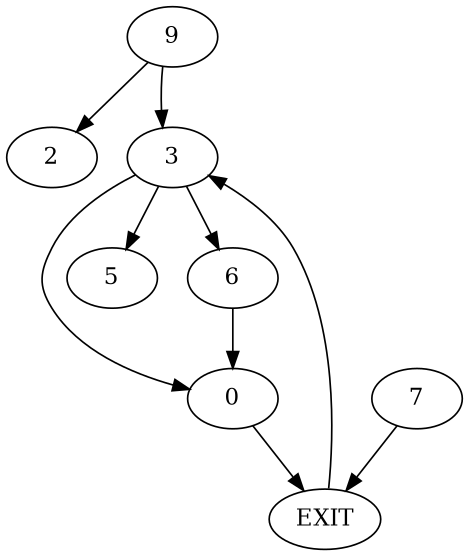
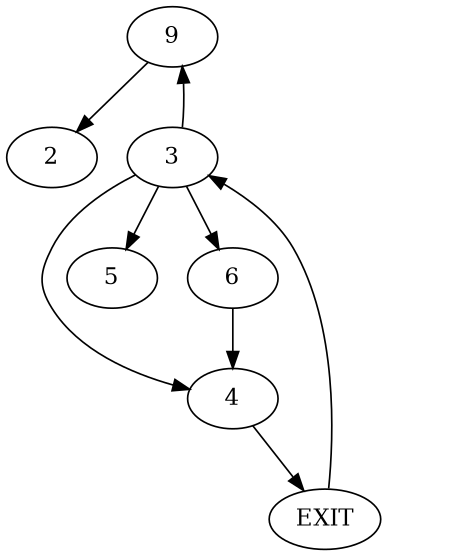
(161, 88) -> (184, 105)
(233, 399) -> (233, 399)
(417, 399) -> none
